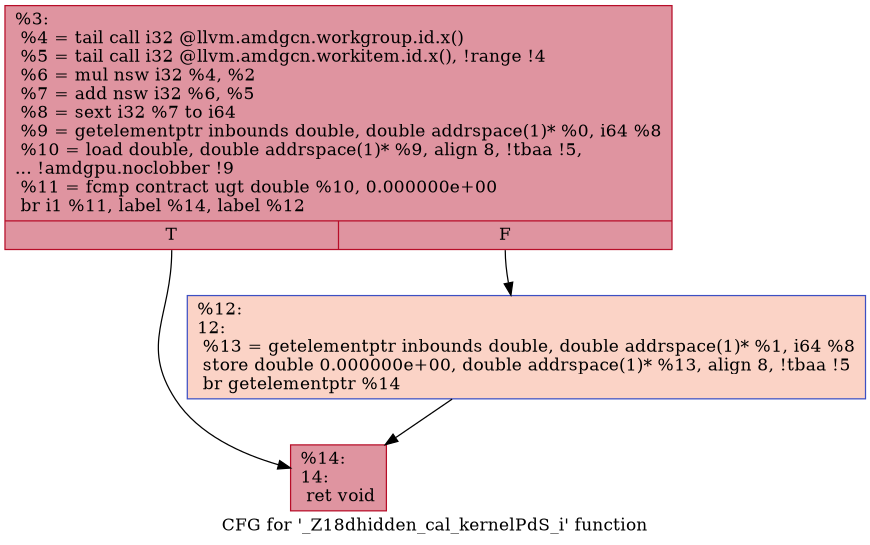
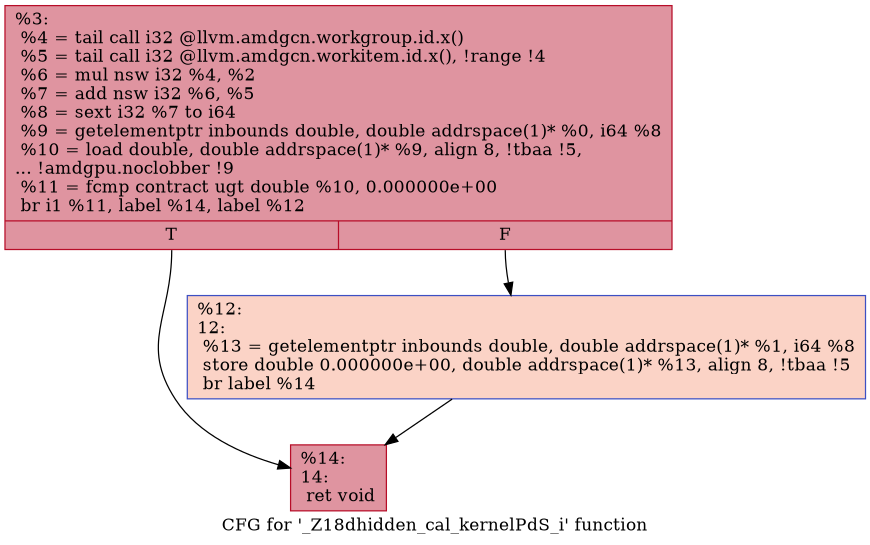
(299, 384) -> (257, 384)
